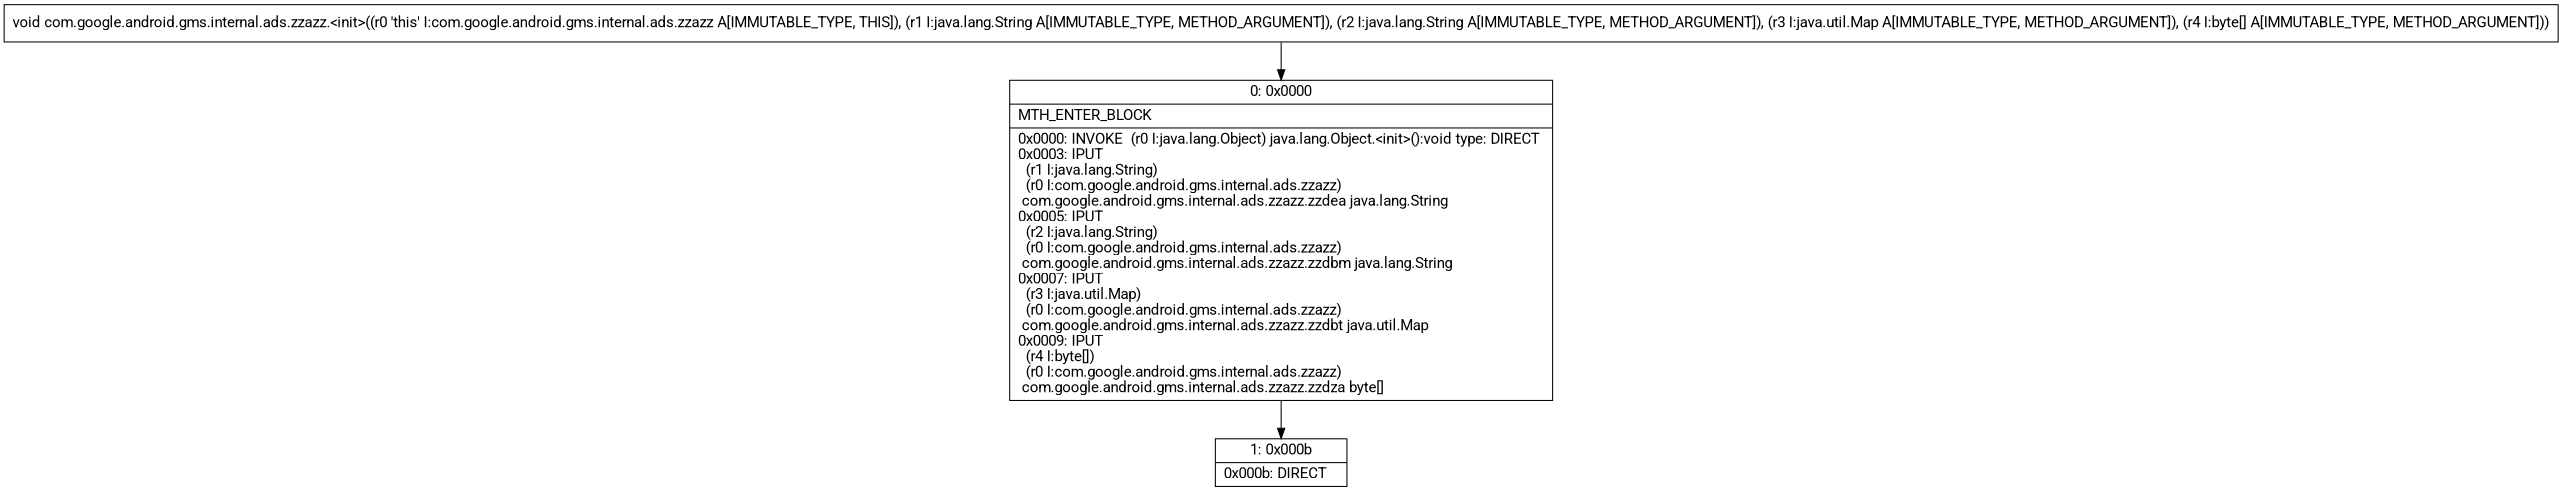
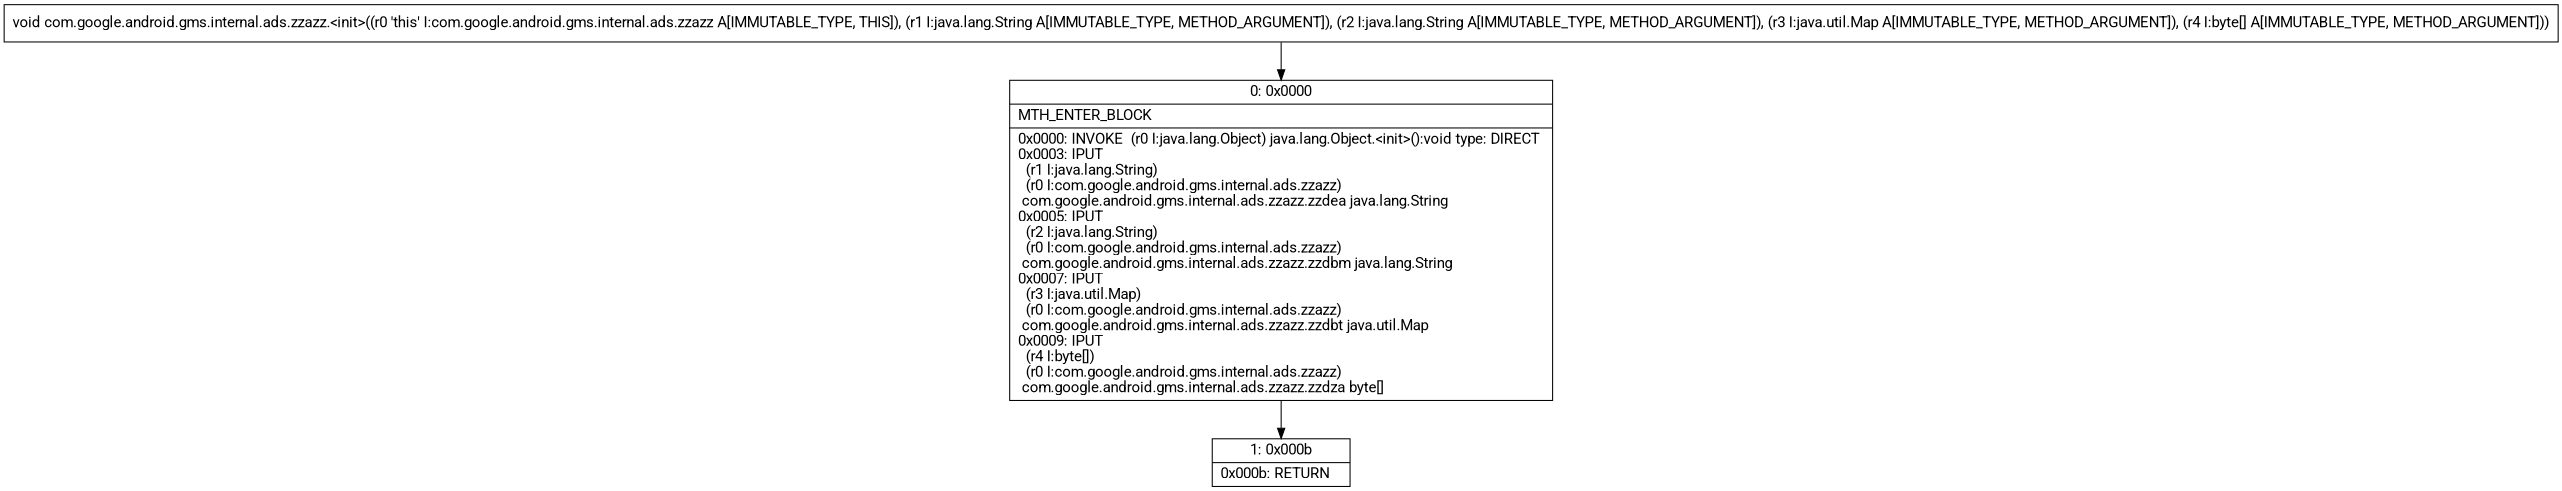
(1281, 474) -> (1281, 474)
